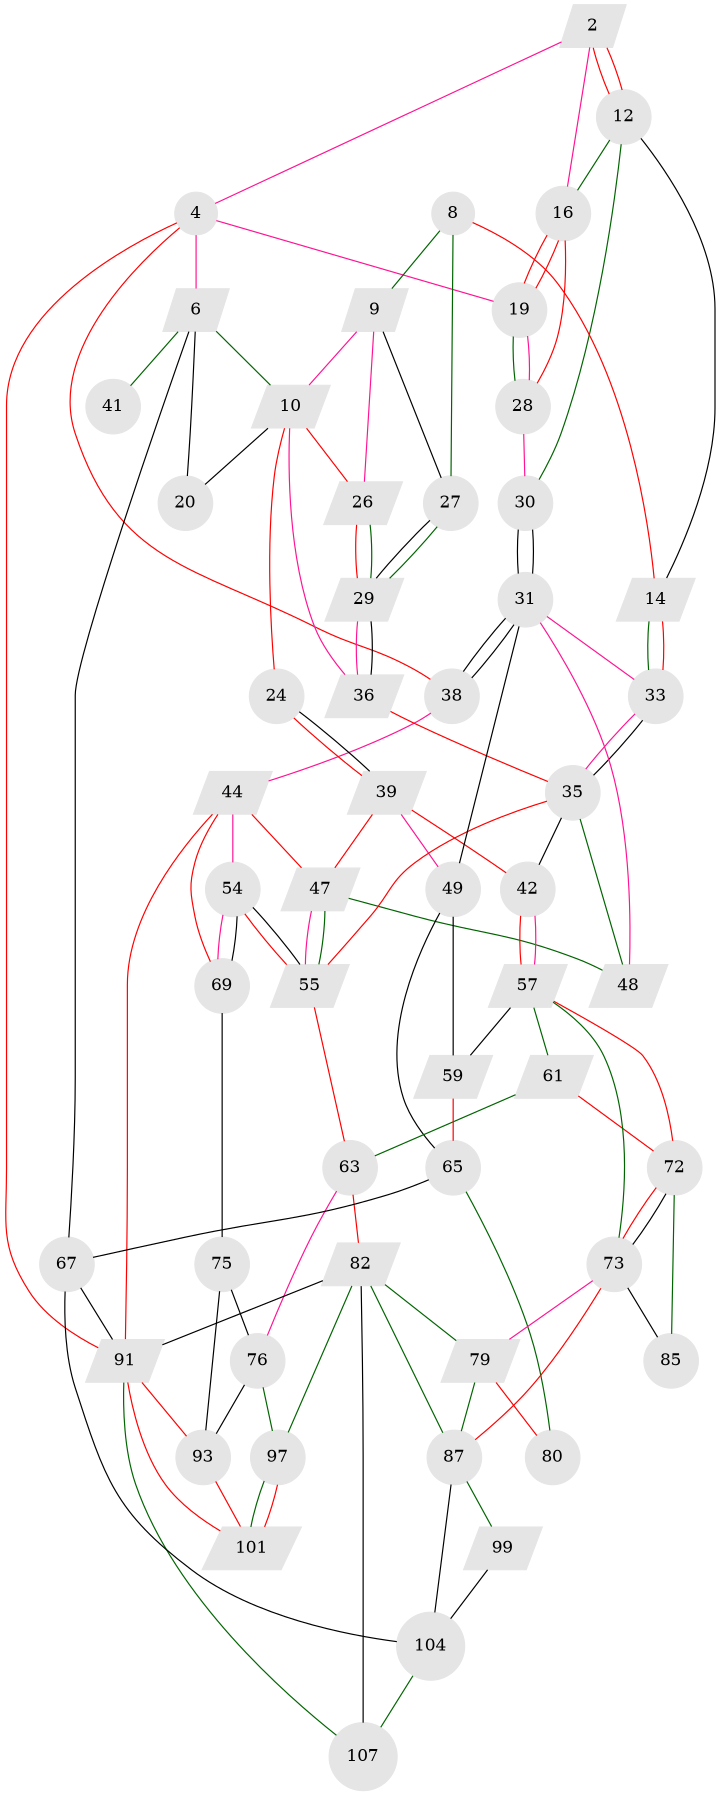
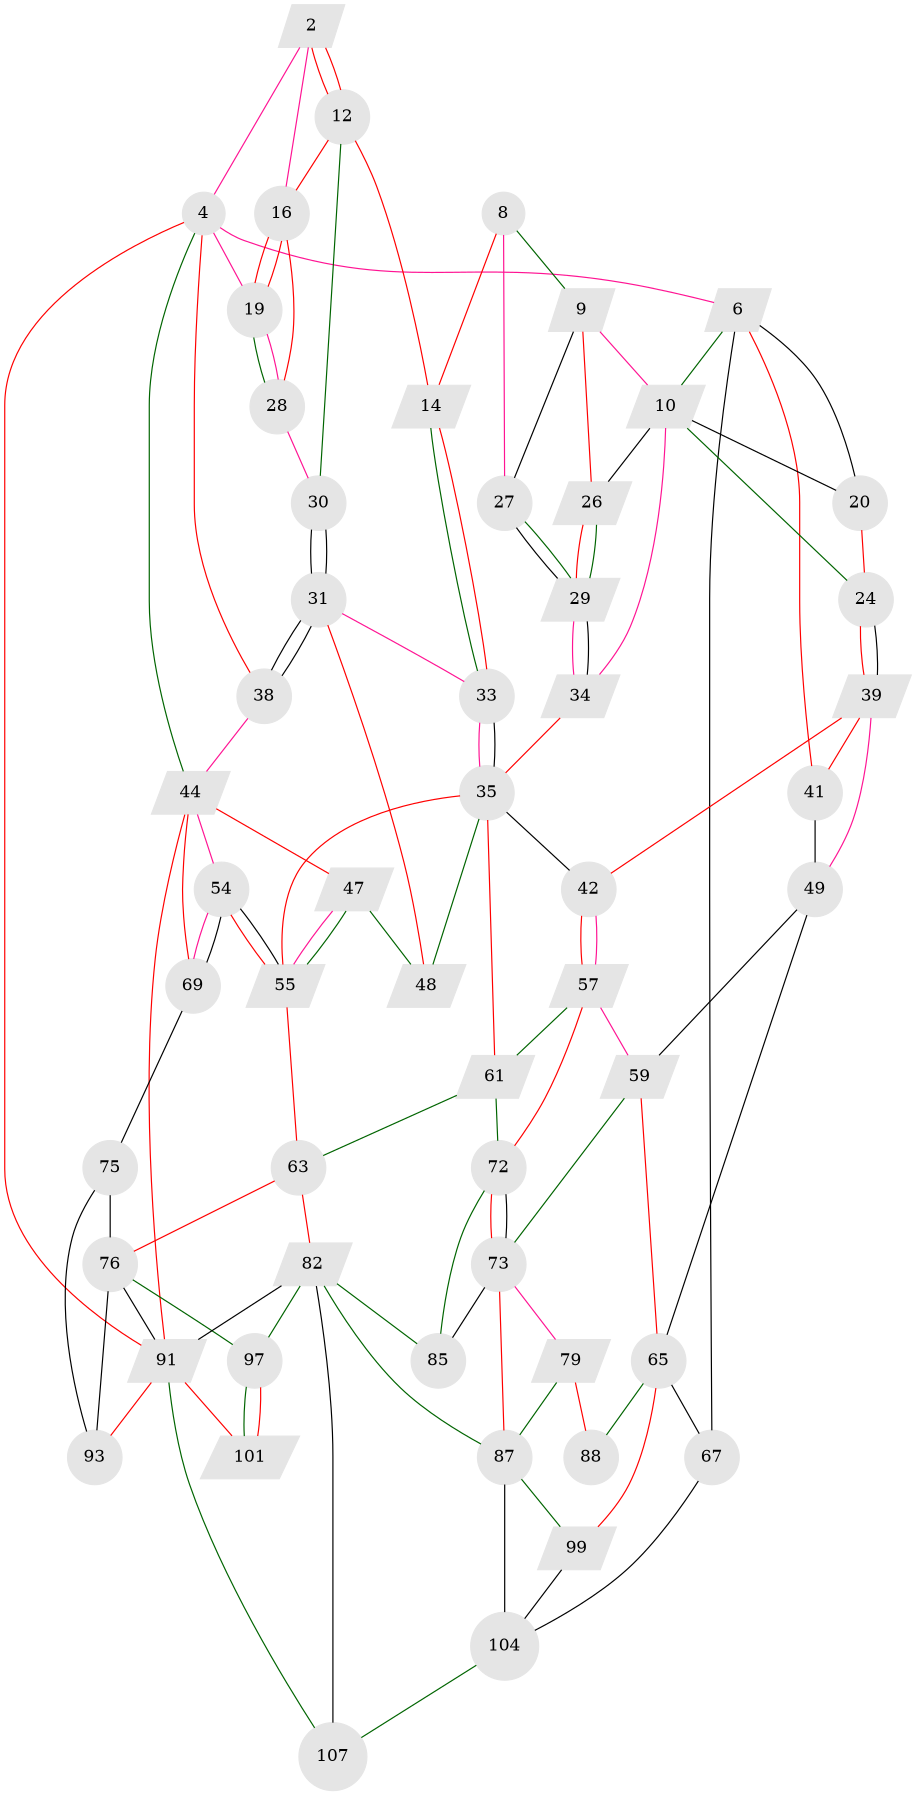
(594, 165) -> (312, 165)
(715, 353) -> (400, 260)
(452, 356) -> (504, 356)
(154, 359) -> (800, 556)
(369, 407) -> (587, 407)
(327, 455) -> (629, 455)
none -> (149, 501)
(270, 548) -> (767, 504)
none -> (863, 551)
(364, 696) -> (581, 696)
(489, 745) -> (815, 841)
(615, 785) -> (384, 792)
(354, 841) -> (844, 744)
none -> (491, 938)
(490, 1031) -> (614, 1031)
(620, 1108) -> (569, 1170)
(614, 1122) -> (497, 1120)
(299, 1262) -> (204, 1216)
(421, 1313) -> (377, 1314)
(97, 1314) -> (139, 1314)
(553, 1457) -> (591, 1457)
none -> (638, 1462)
(228, 1504) -> none
